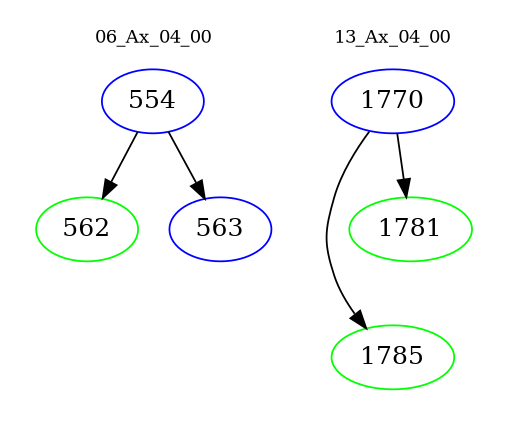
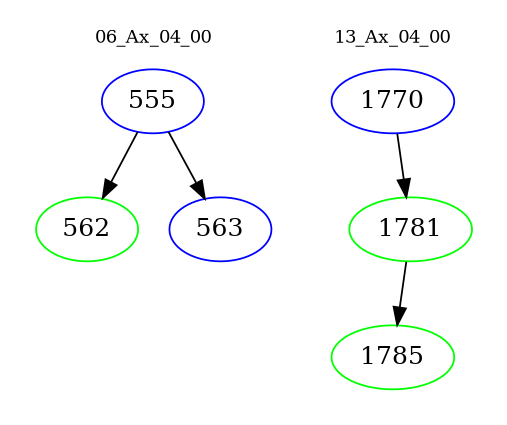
(153, 101) -> (153, 101)
(328, 221) -> (403, 285)
